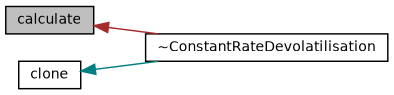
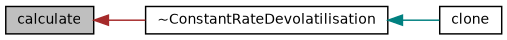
(127, 65) -> (421, 20)
